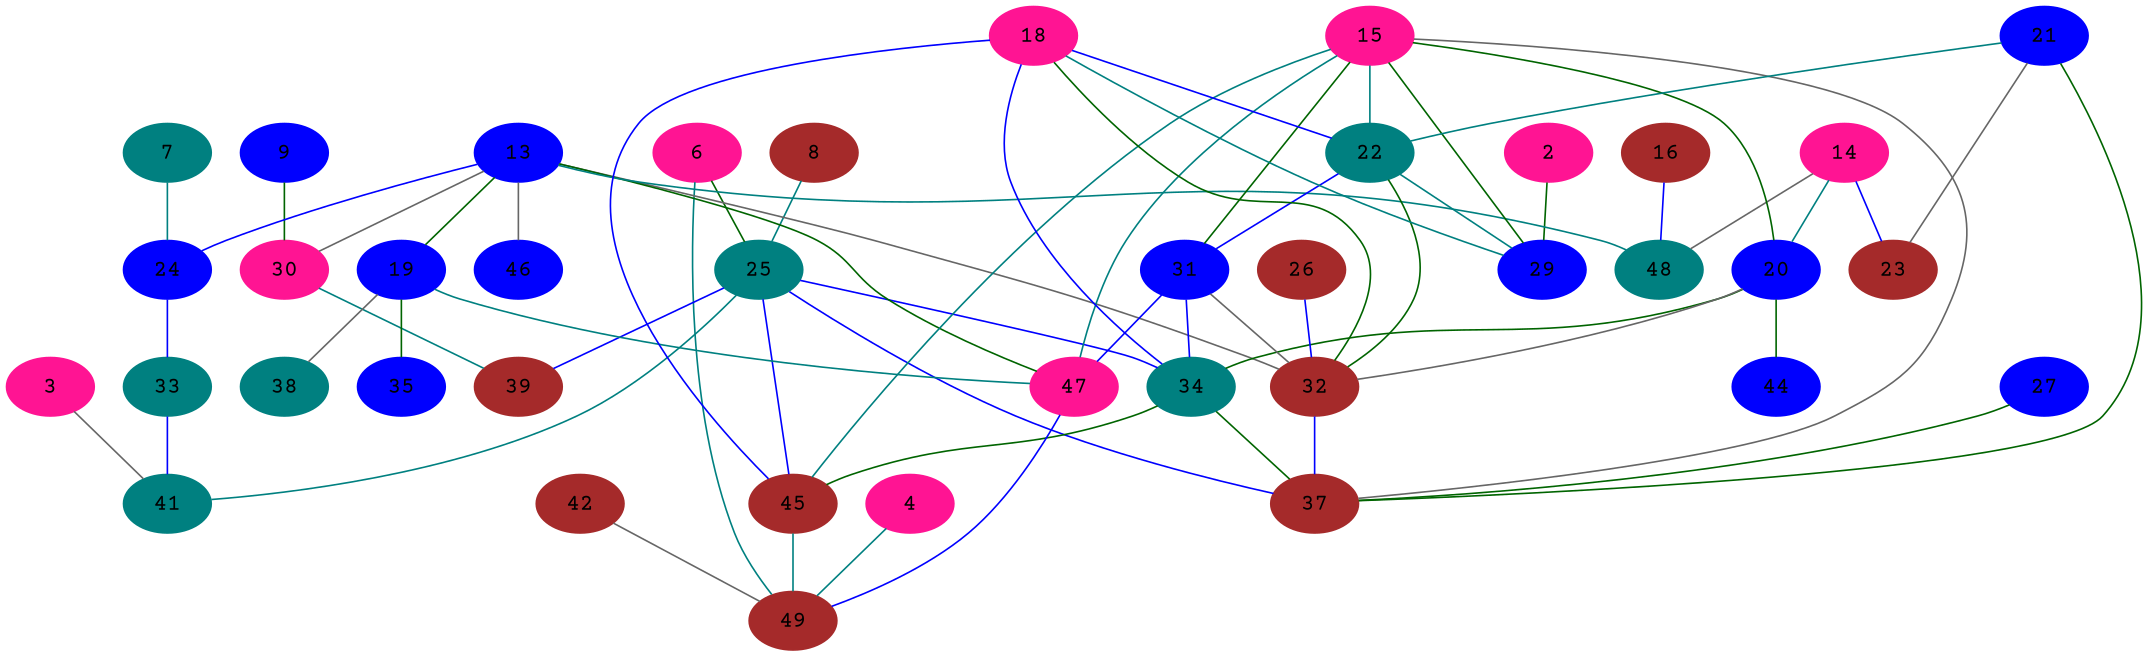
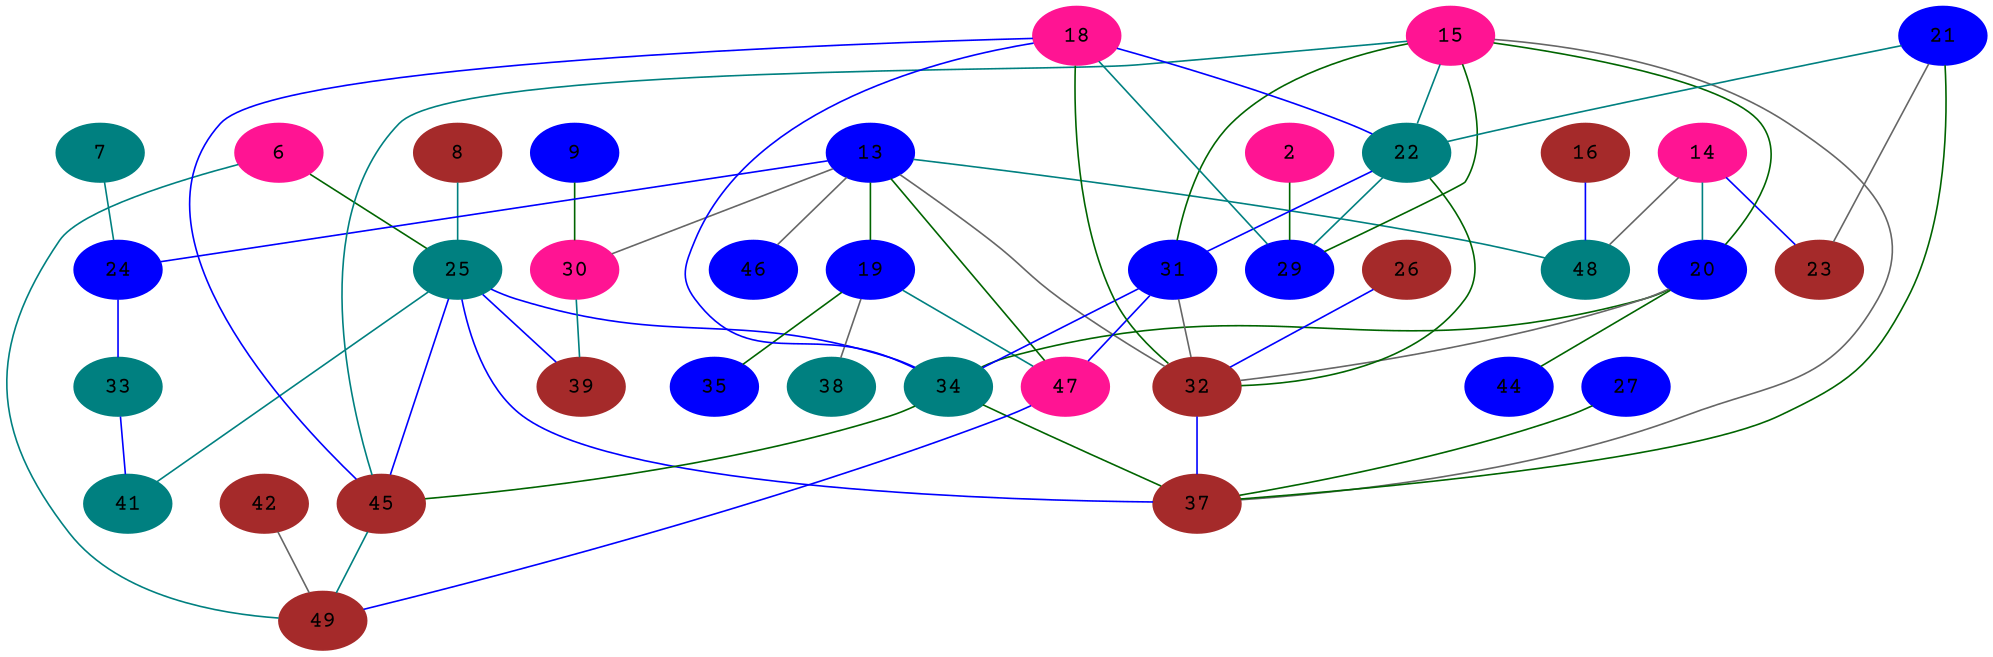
(1190, 165) -> none
(50, 387) -> none
(910, 504) -> none
